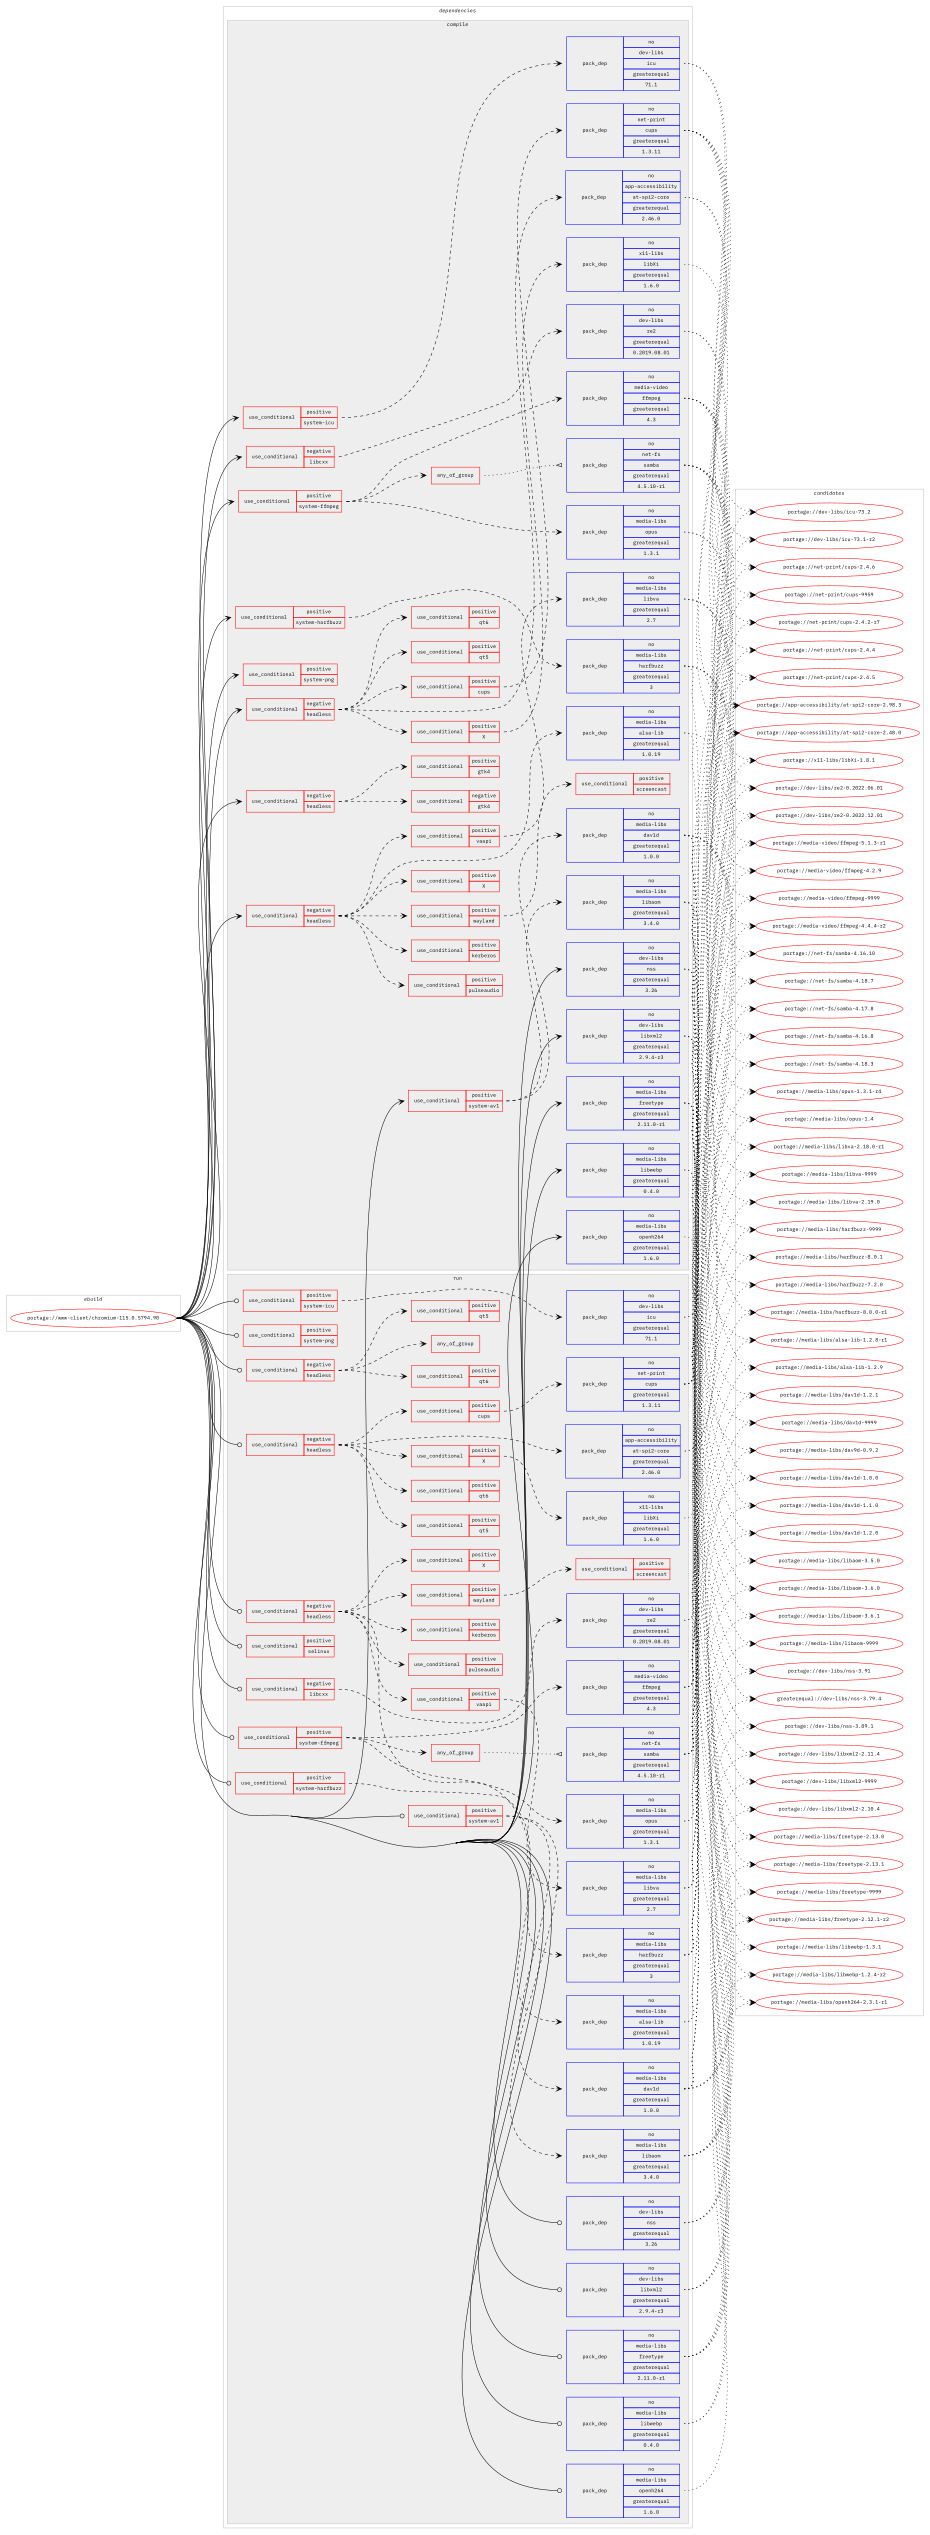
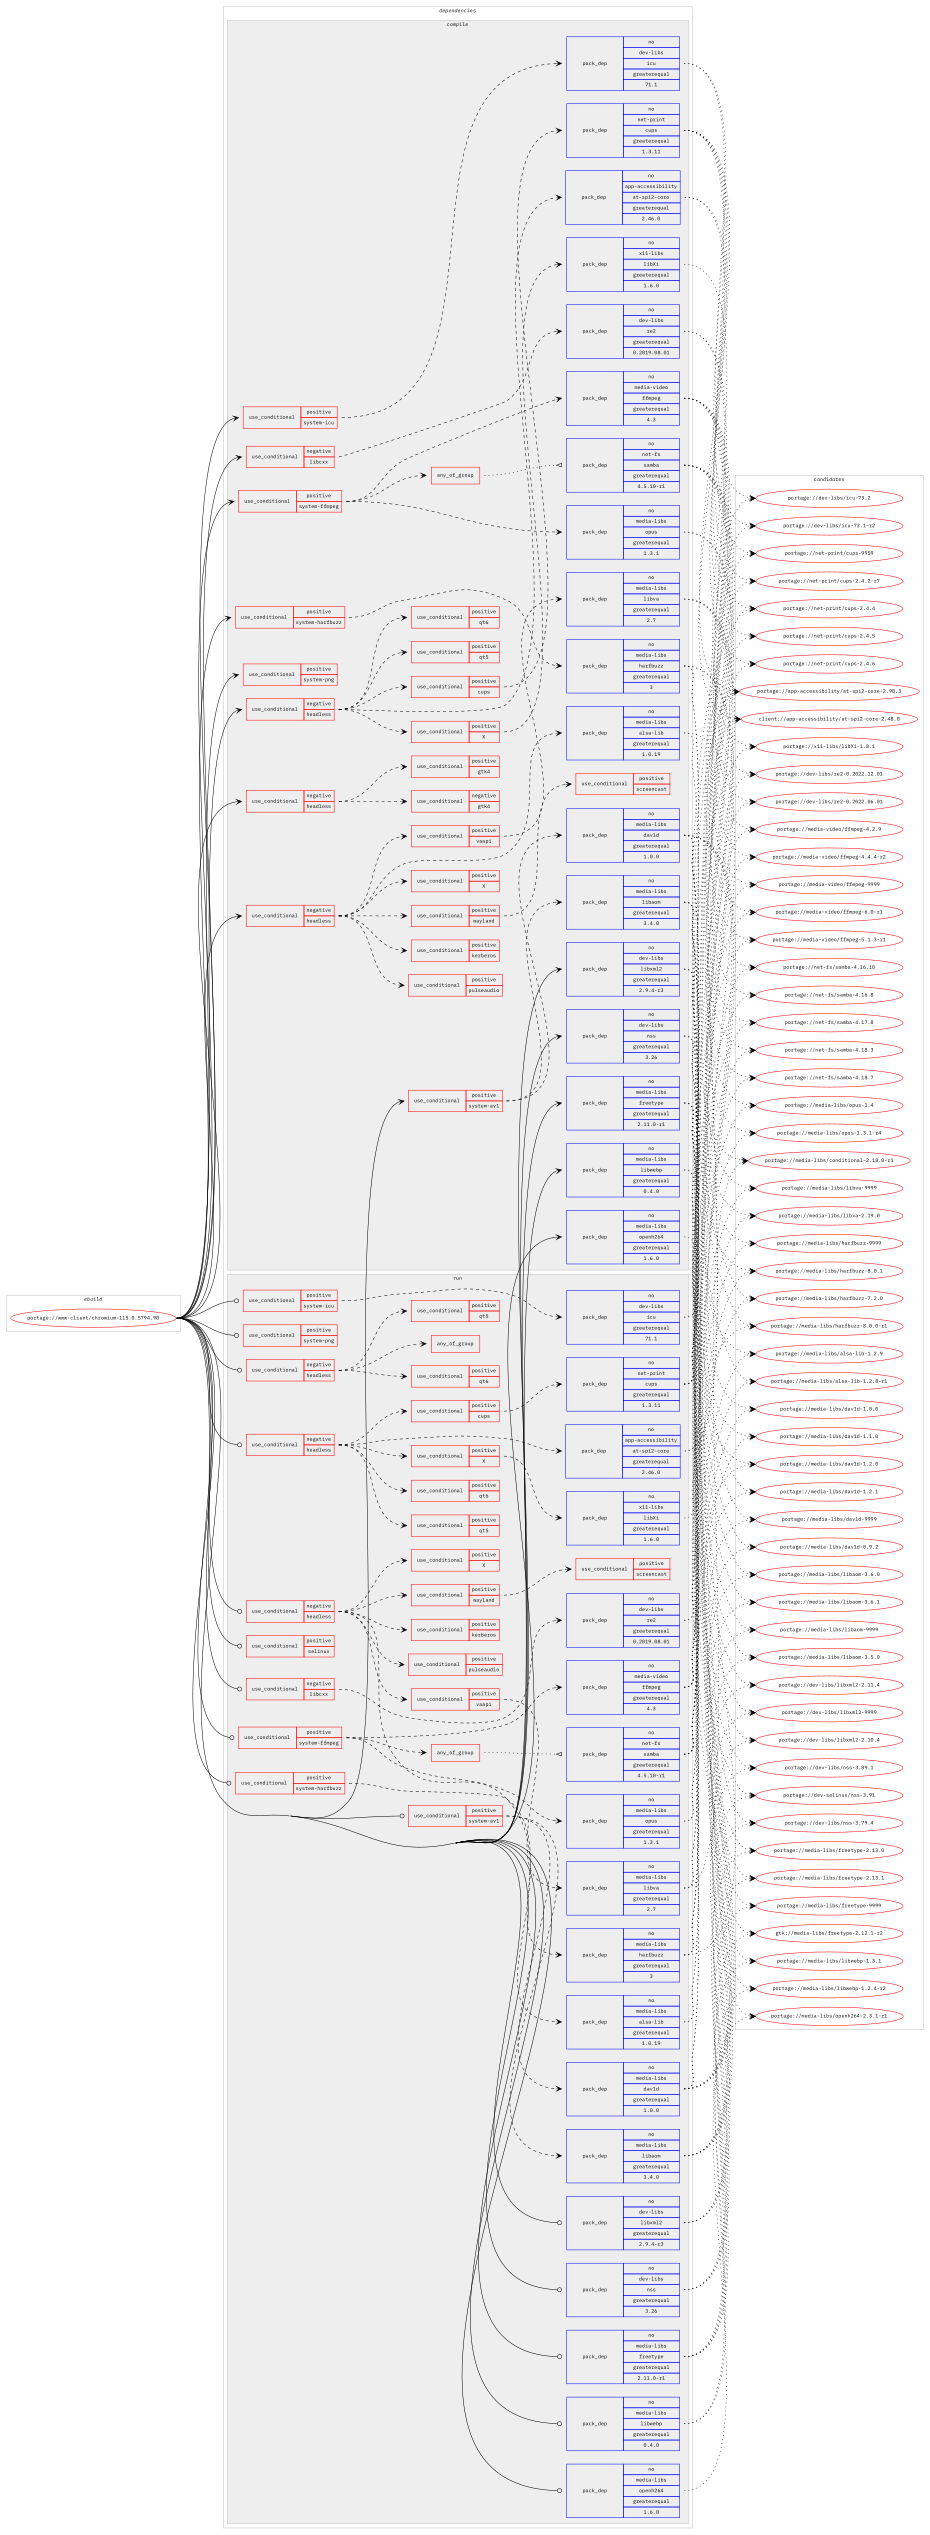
(829, 733) -> (829, 719)
none -> (829, 912)
(829, 1147) -> (829, 1161)
(829, 1451) -> (829, 1547)
(829, 1671) -> (829, 1796)
(829, 1699) -> (829, 1823)
(829, 1920) -> (829, 1934)
